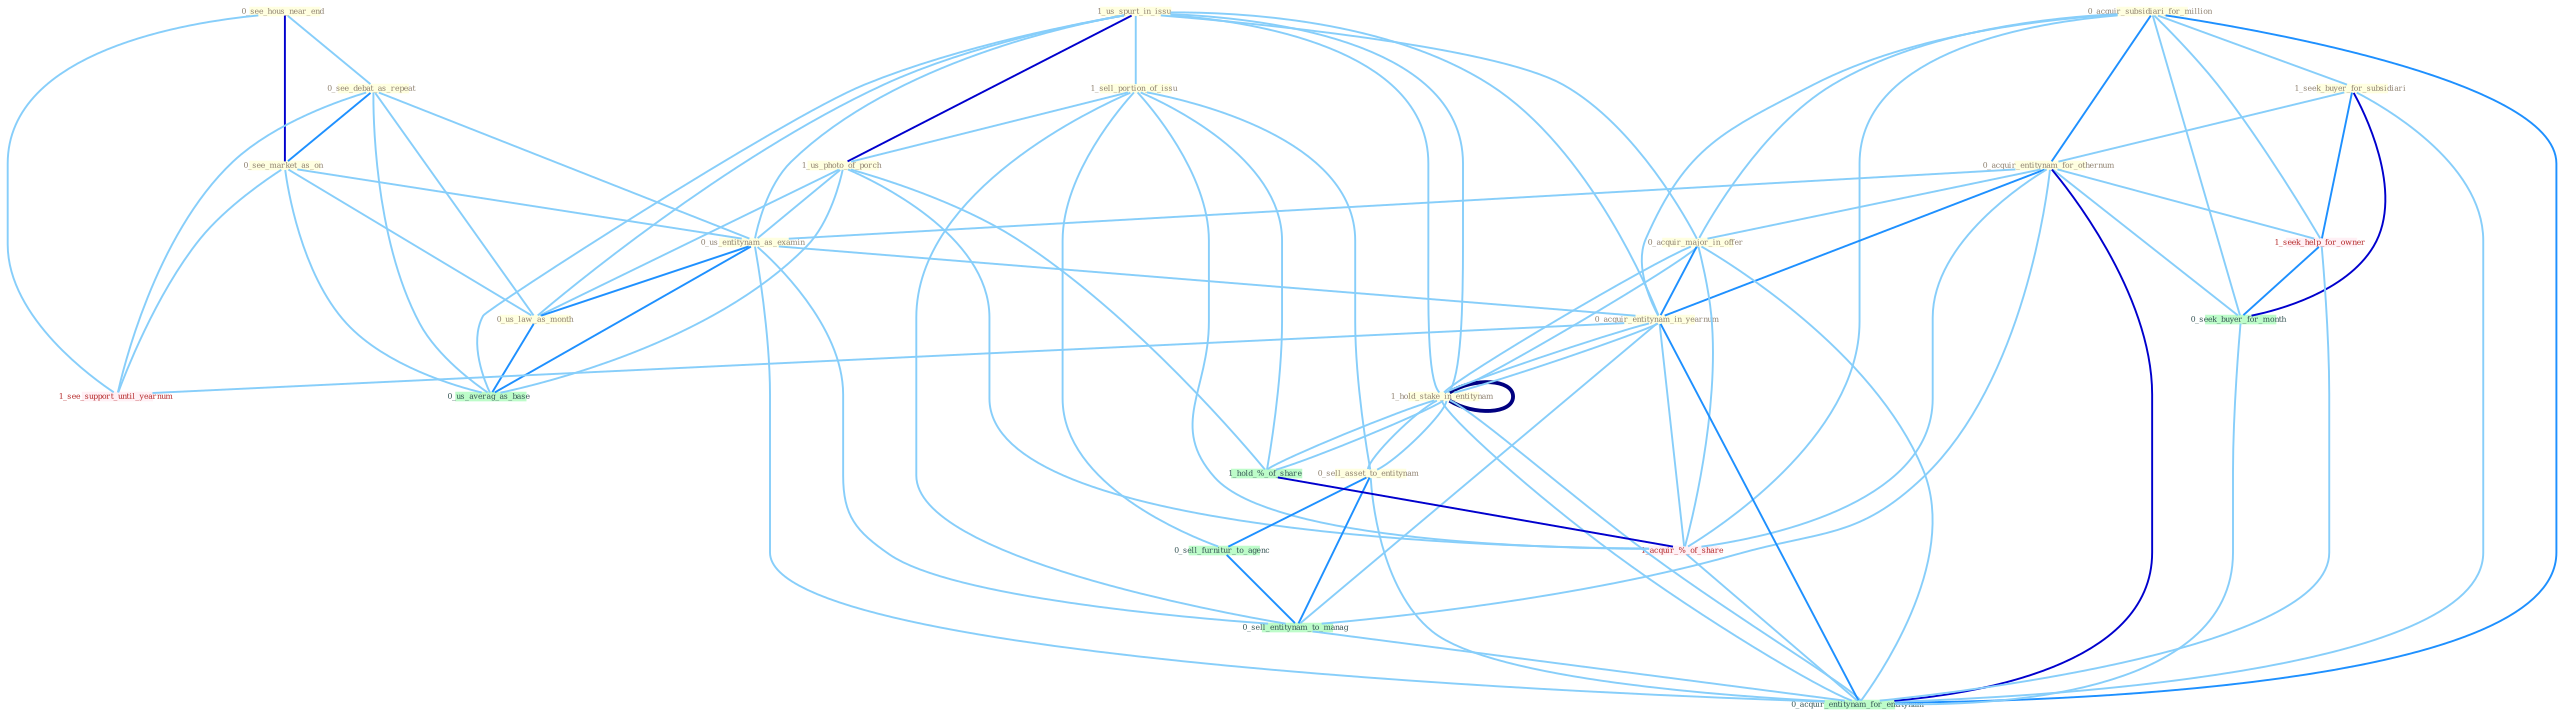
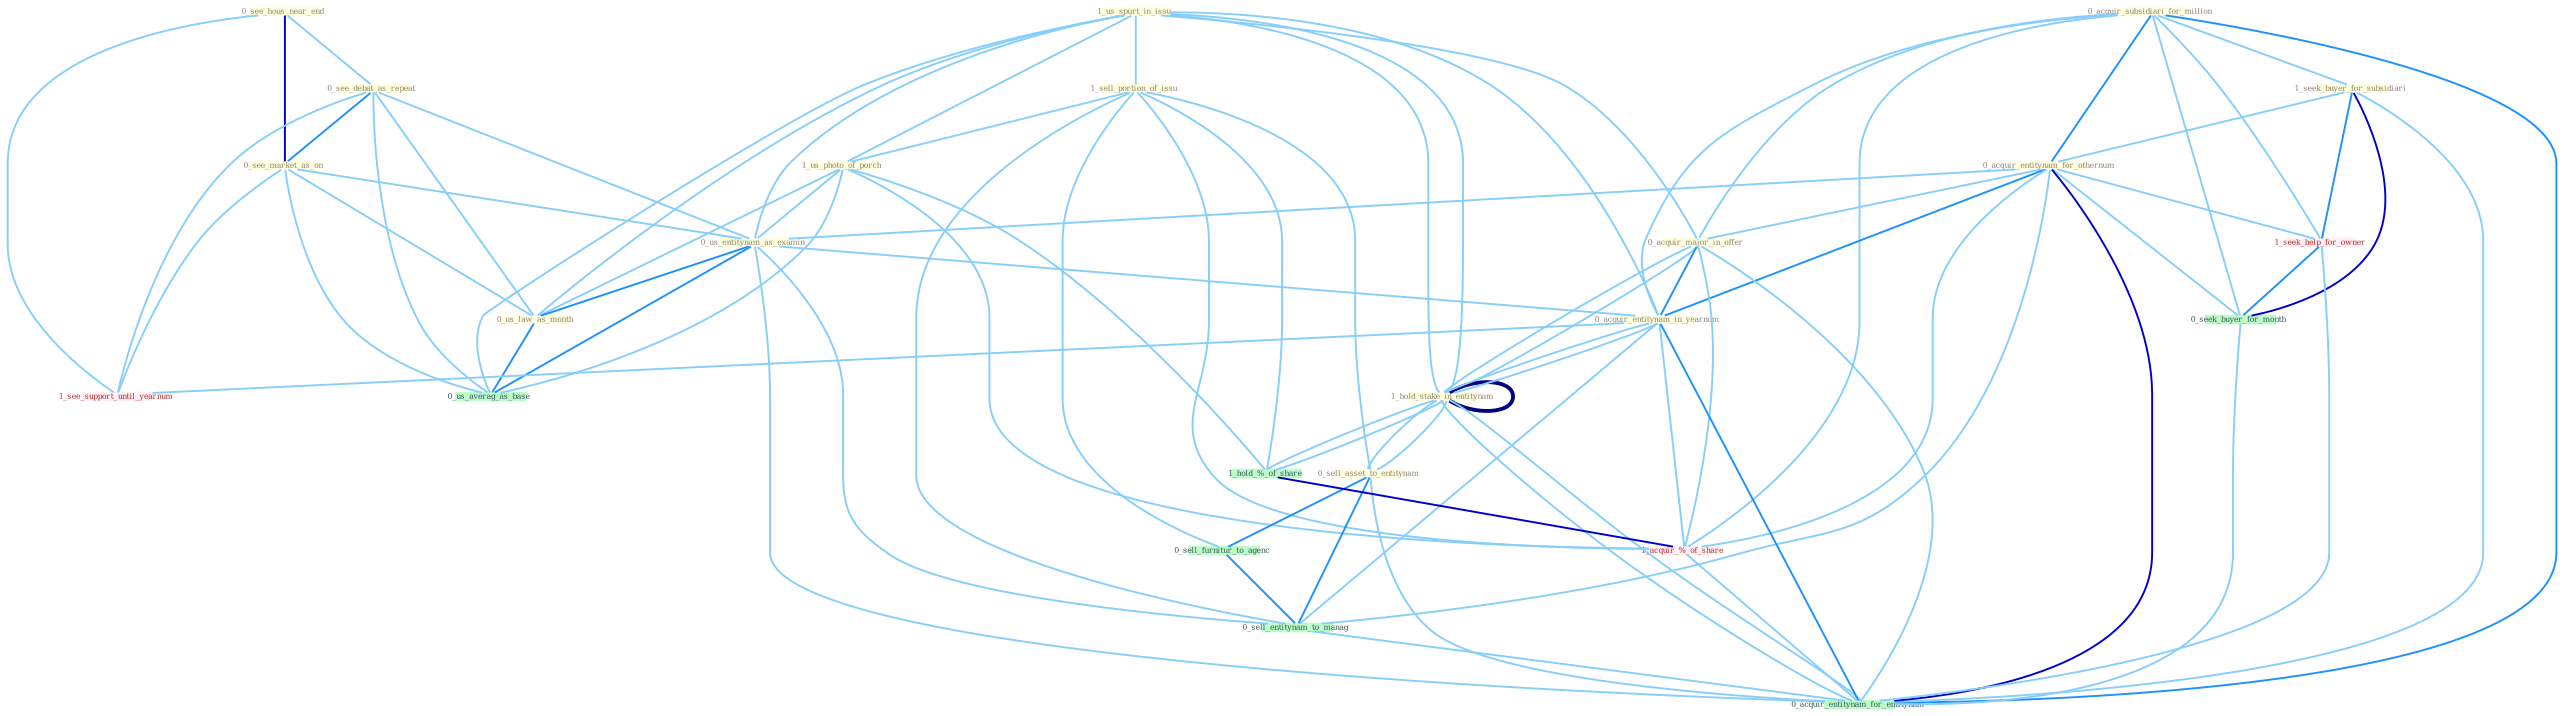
(990, 88) -> (990, 88)
